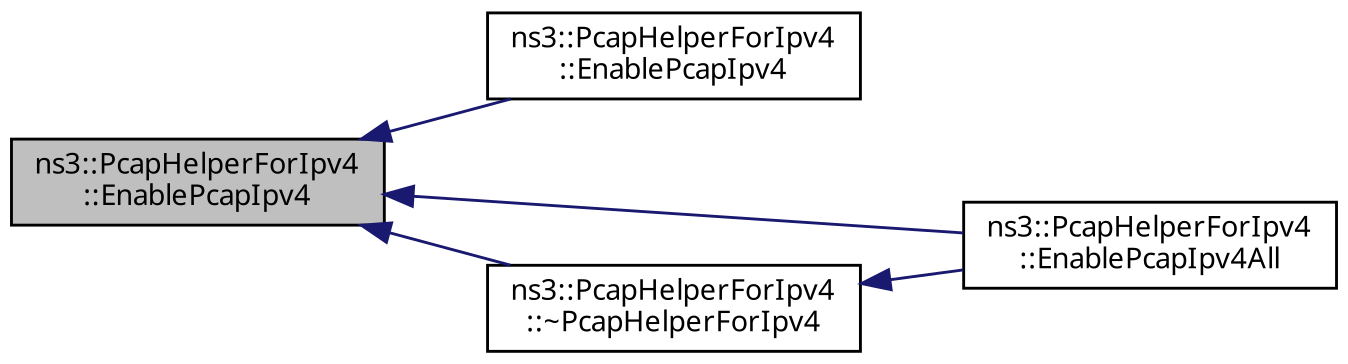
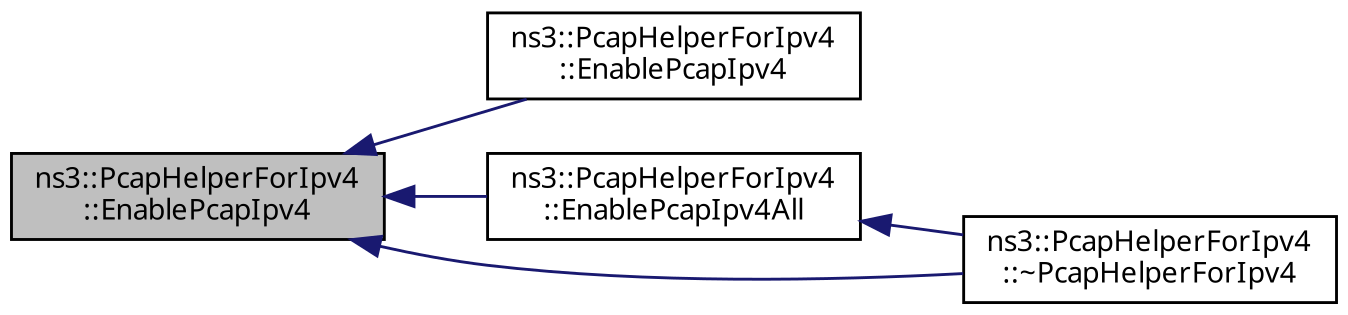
(927, 275) -> (927, 230)
